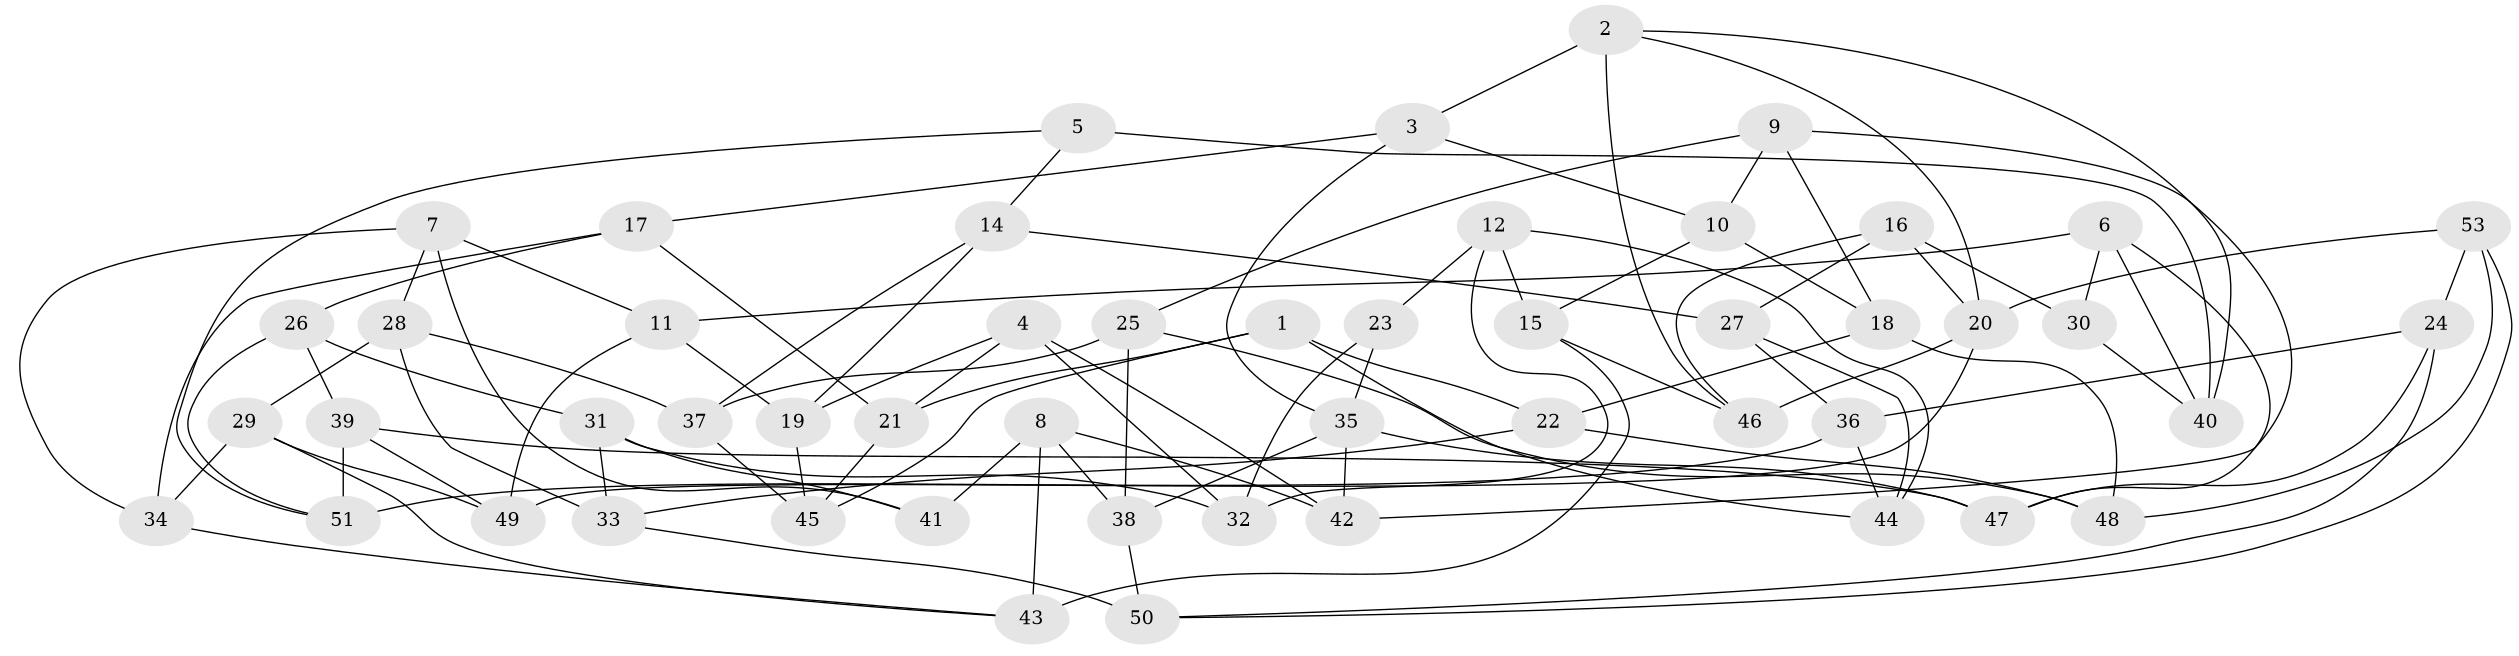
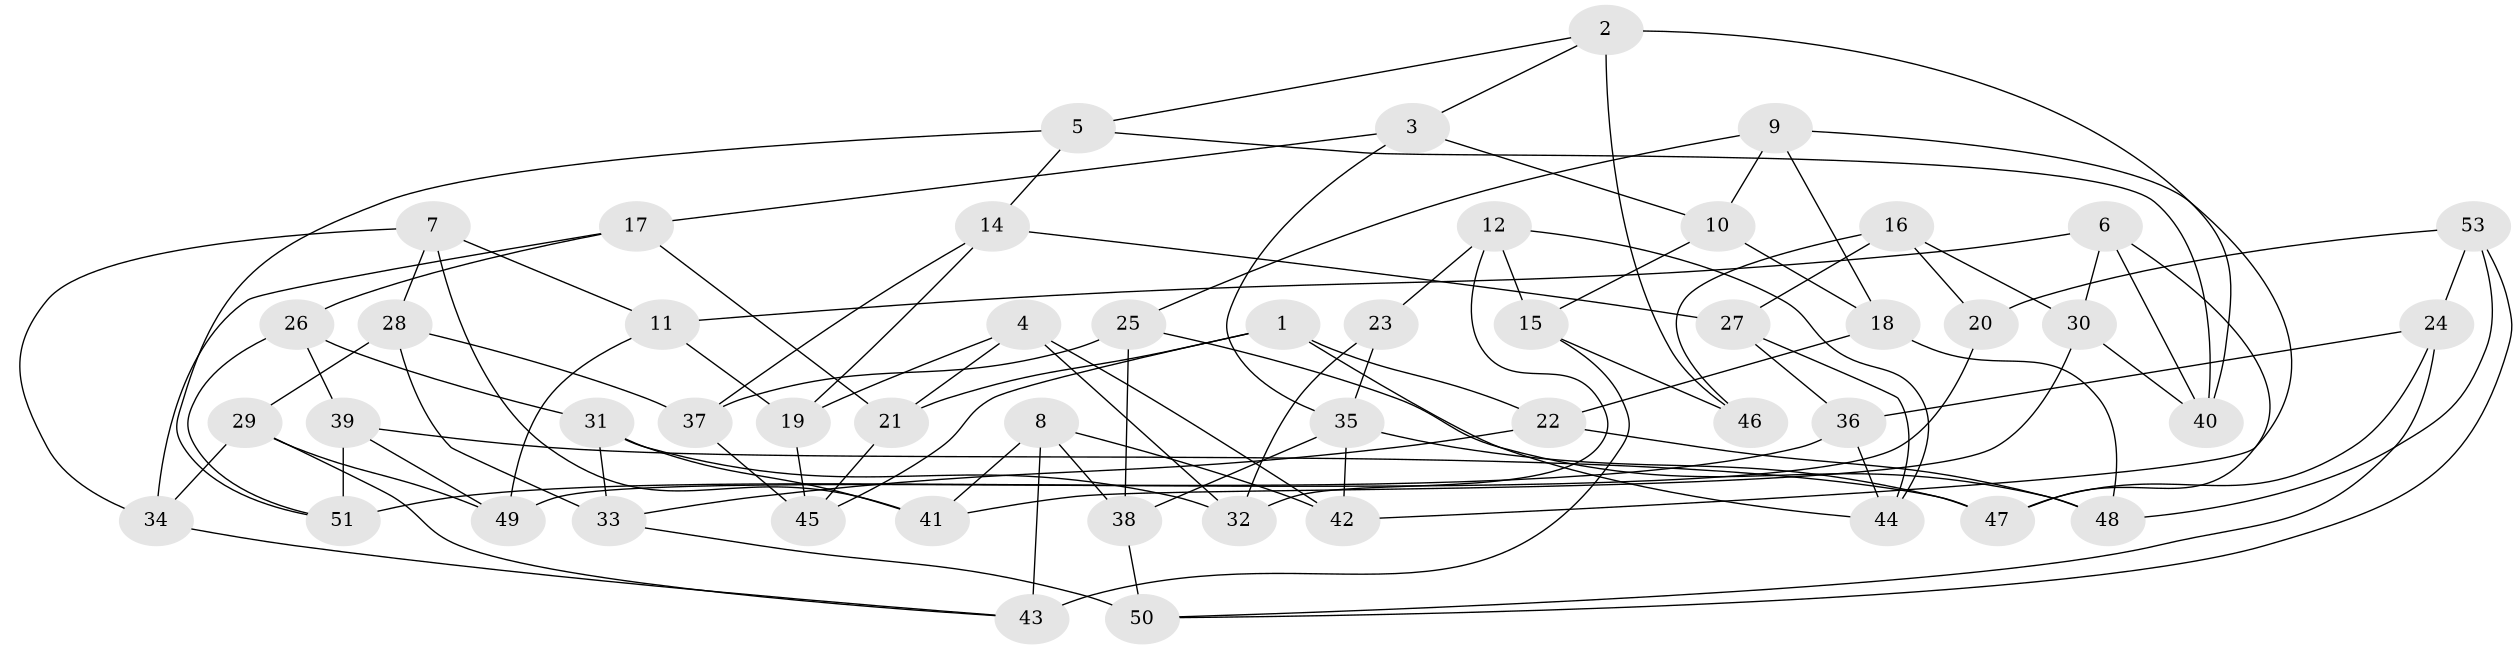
(1855, 118) -> (1342, 79)
(1866, 374) -> none
none -> (1545, 486)
